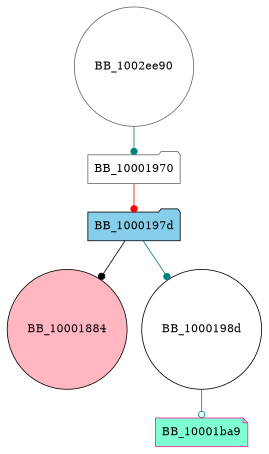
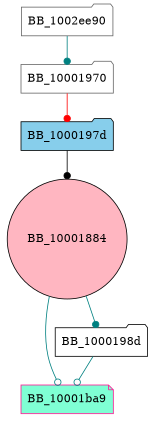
(134, 67) -> (67, 21)
(154, 257) -> (90, 309)
(202, 329) -> (101, 342)
none -> (46, 338)
